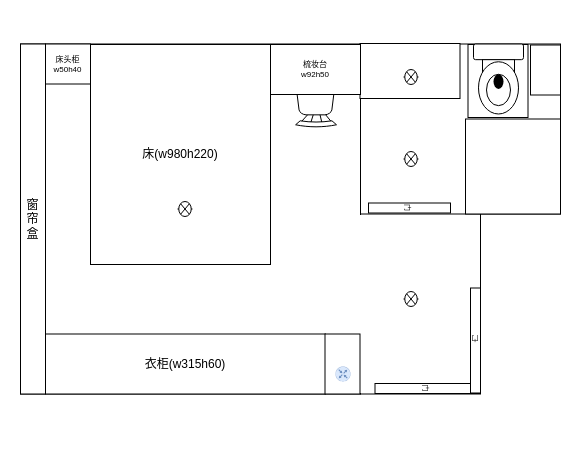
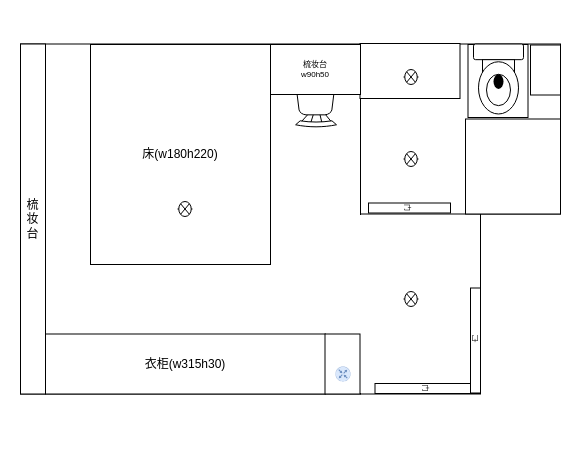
(68, 64) -> none
(316, 70) -> (316, 70)
(181, 155) -> (181, 155)
(33, 220) -> (33, 220)
(186, 365) -> (186, 365)
